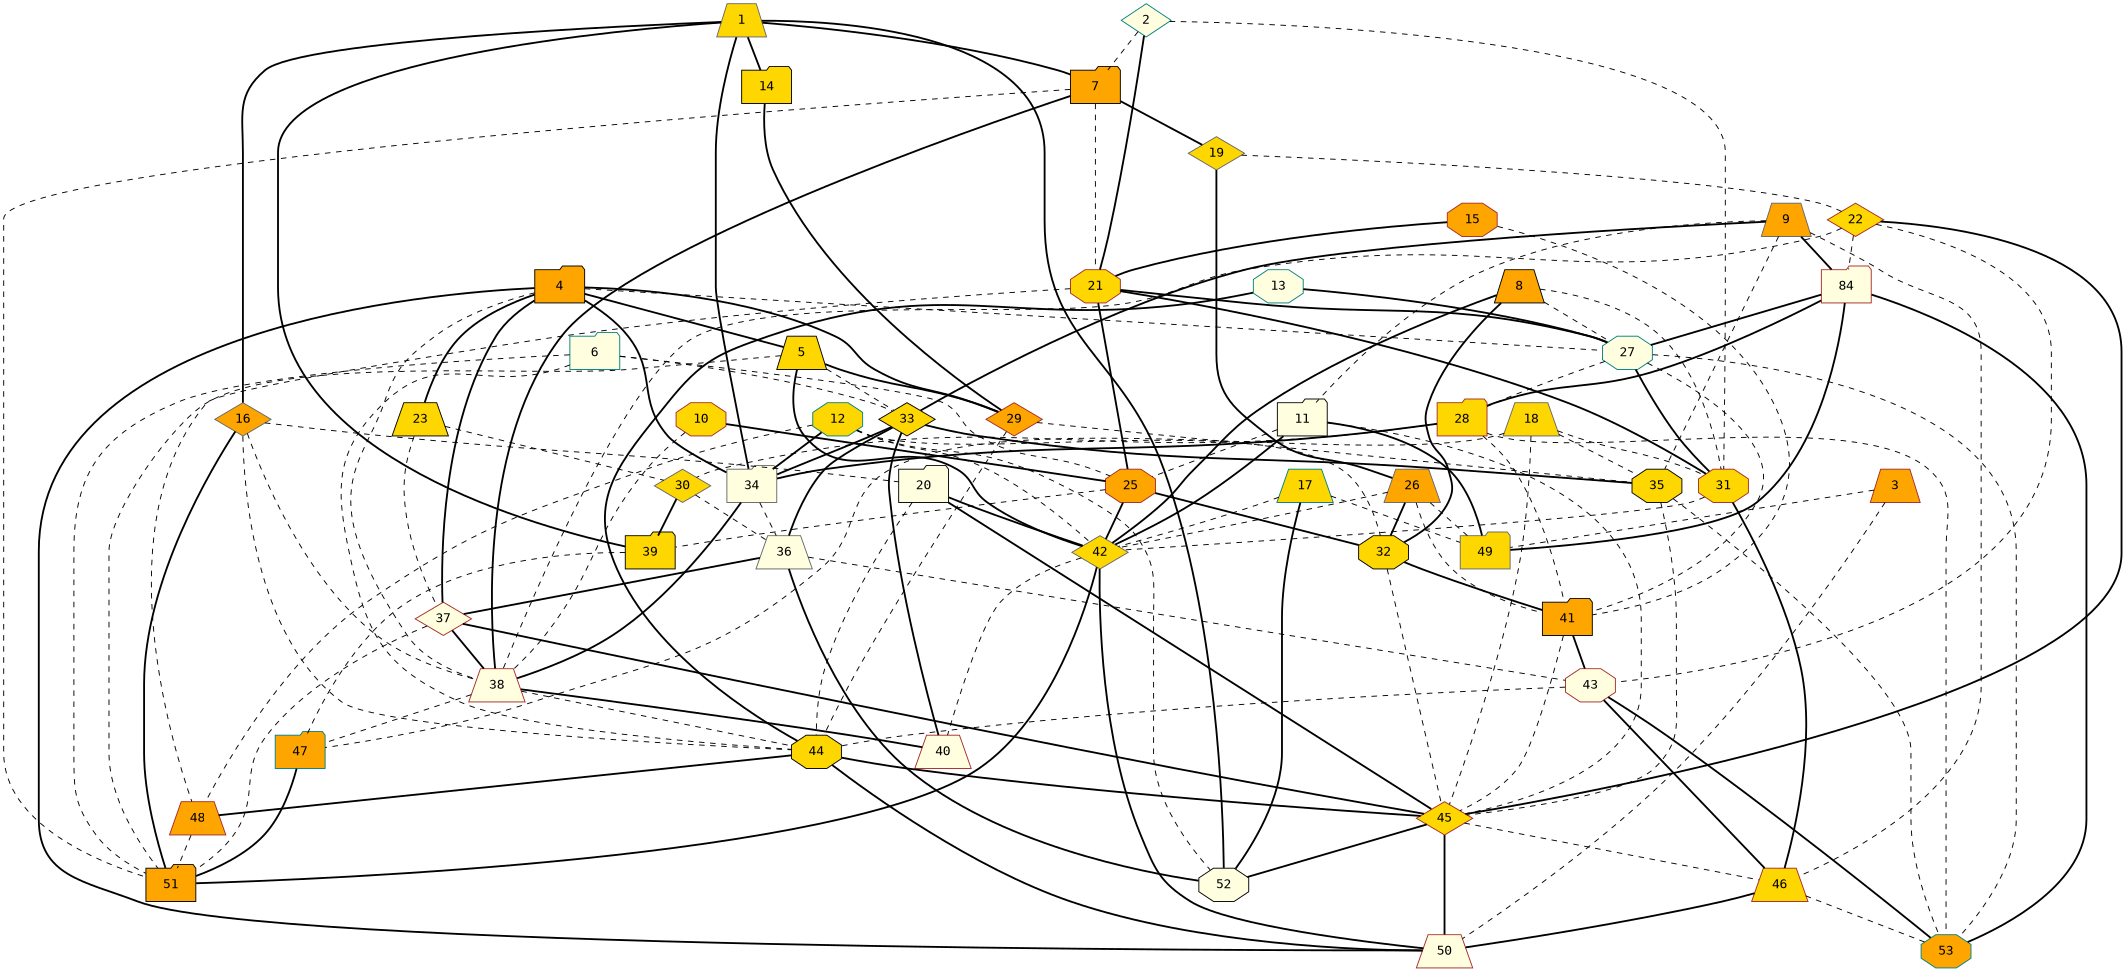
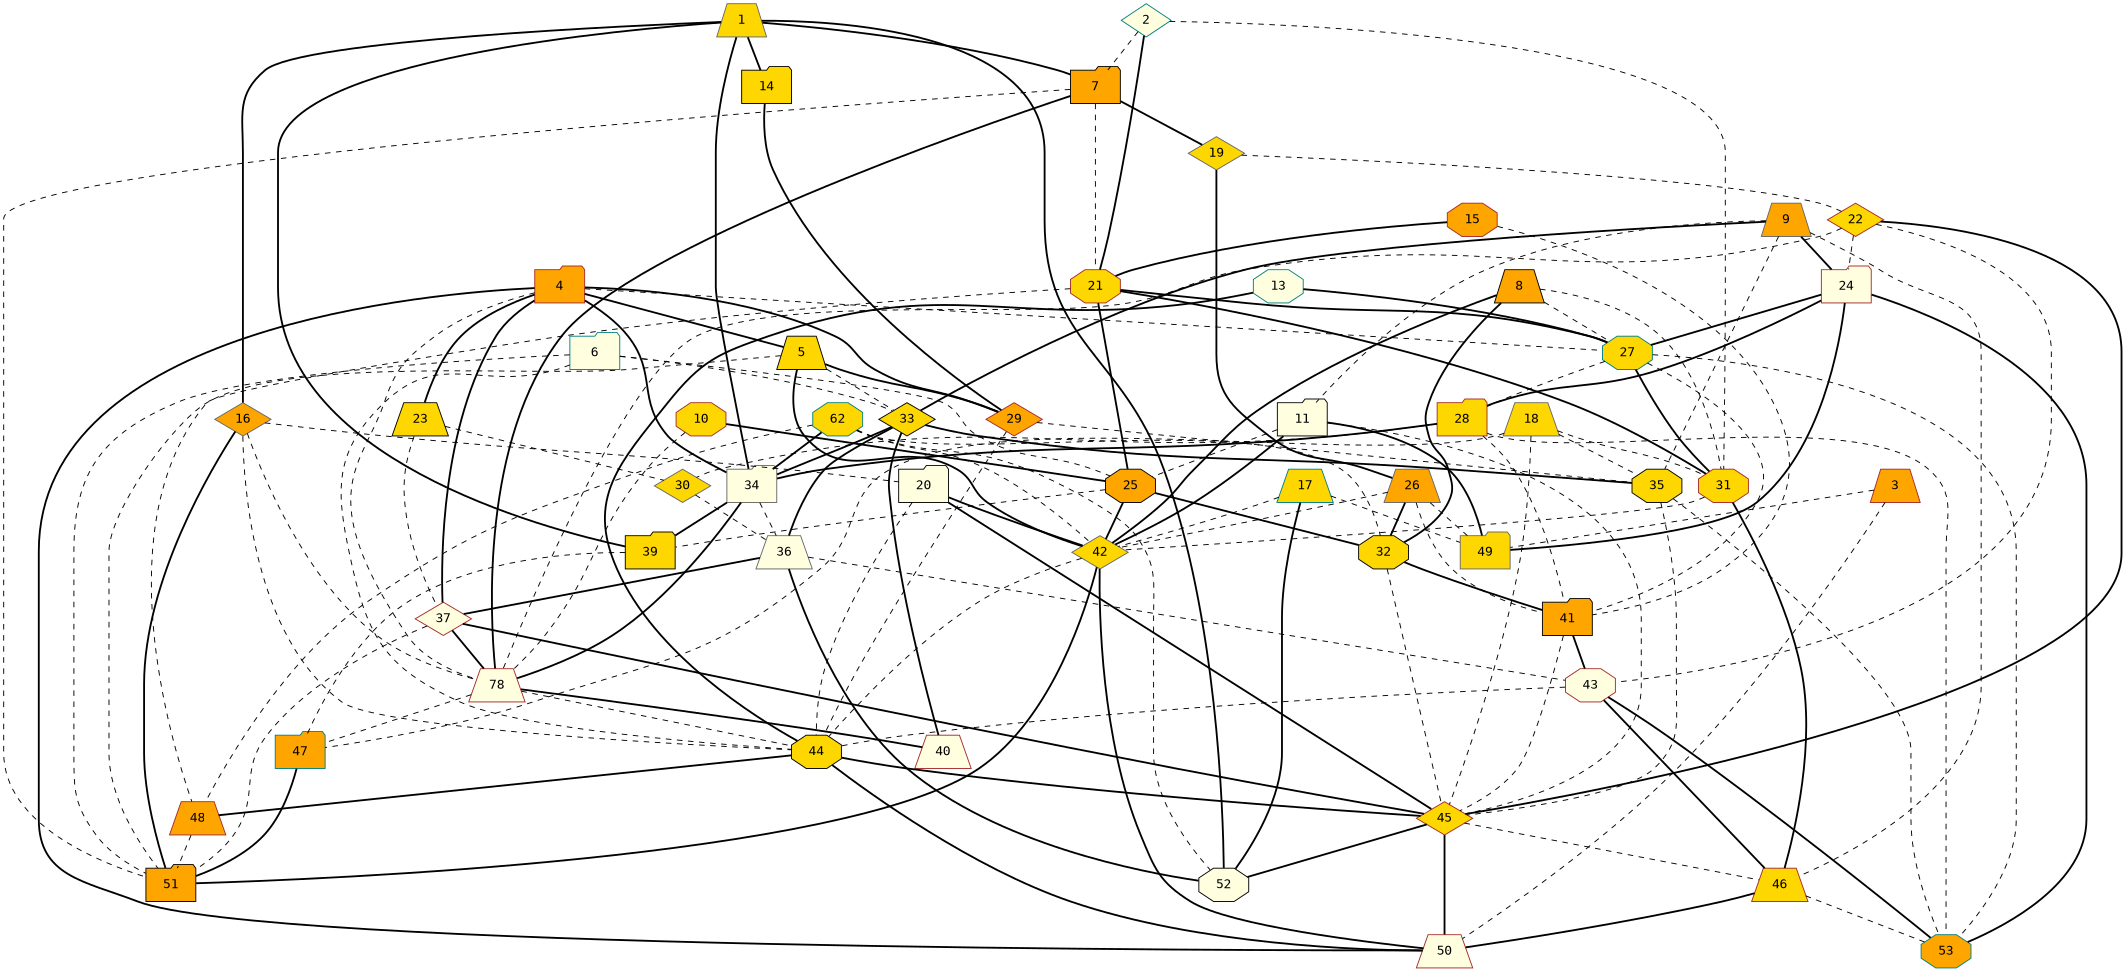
(560, 286) -> (560, 286)
(1846, 286) -> (1846, 286)
(1627, 353) -> (1627, 353)
(838, 419) -> (838, 419)
(1130, 486) -> (1130, 486)
(667, 517) -> (701, 519)
(987, 624) -> (942, 628)
(497, 685) -> (497, 685)
